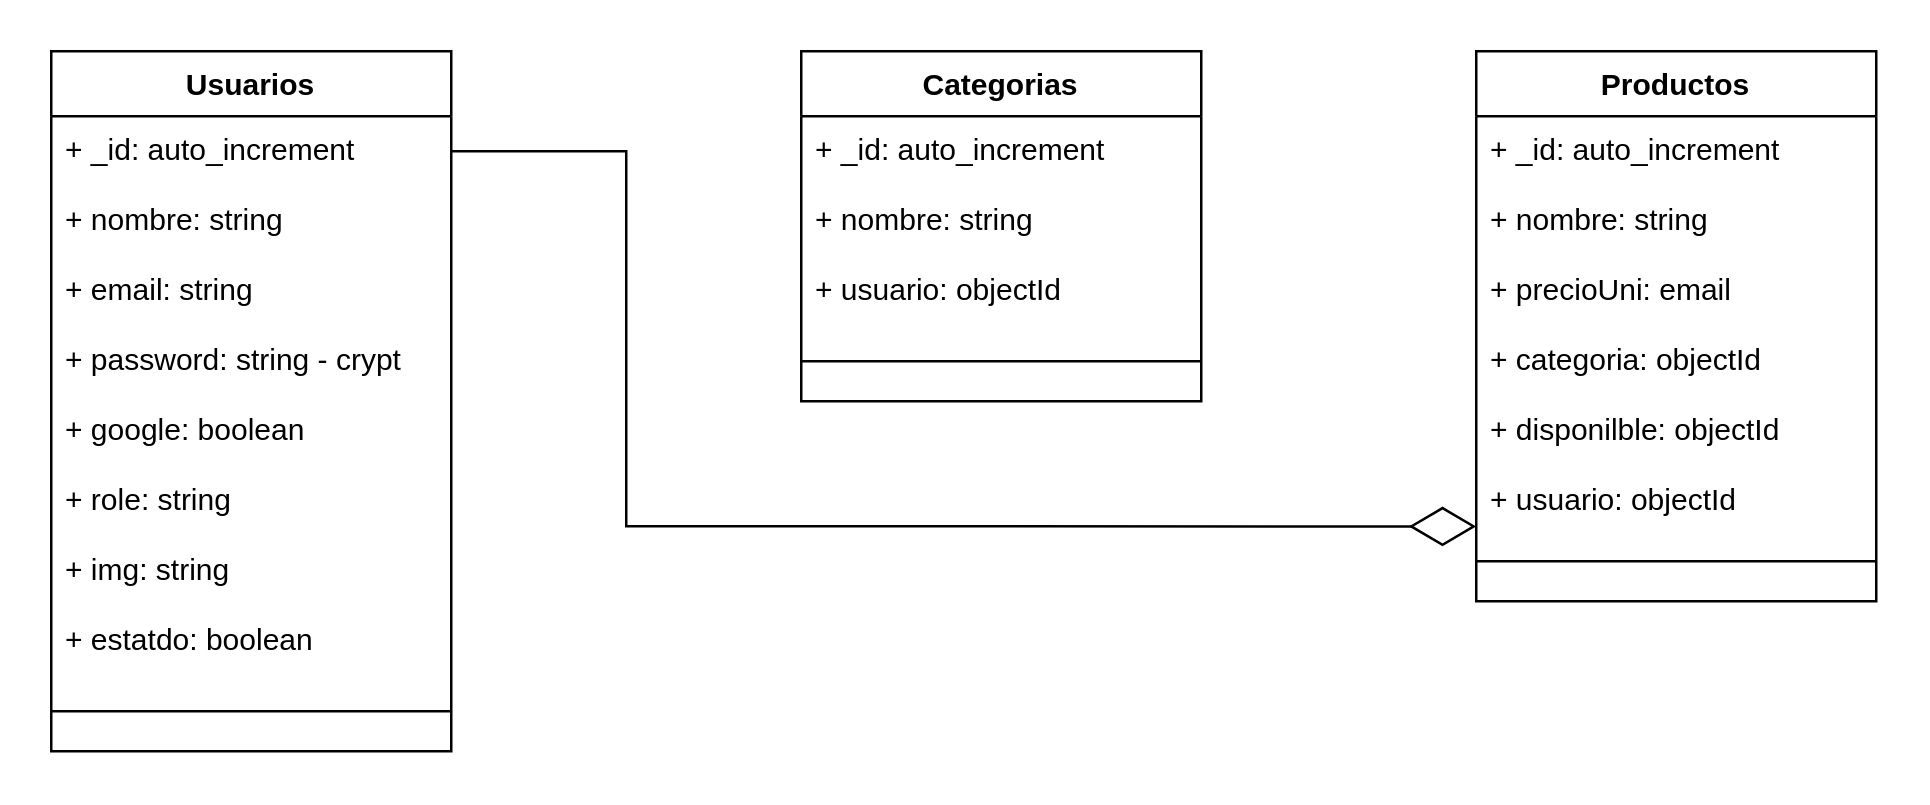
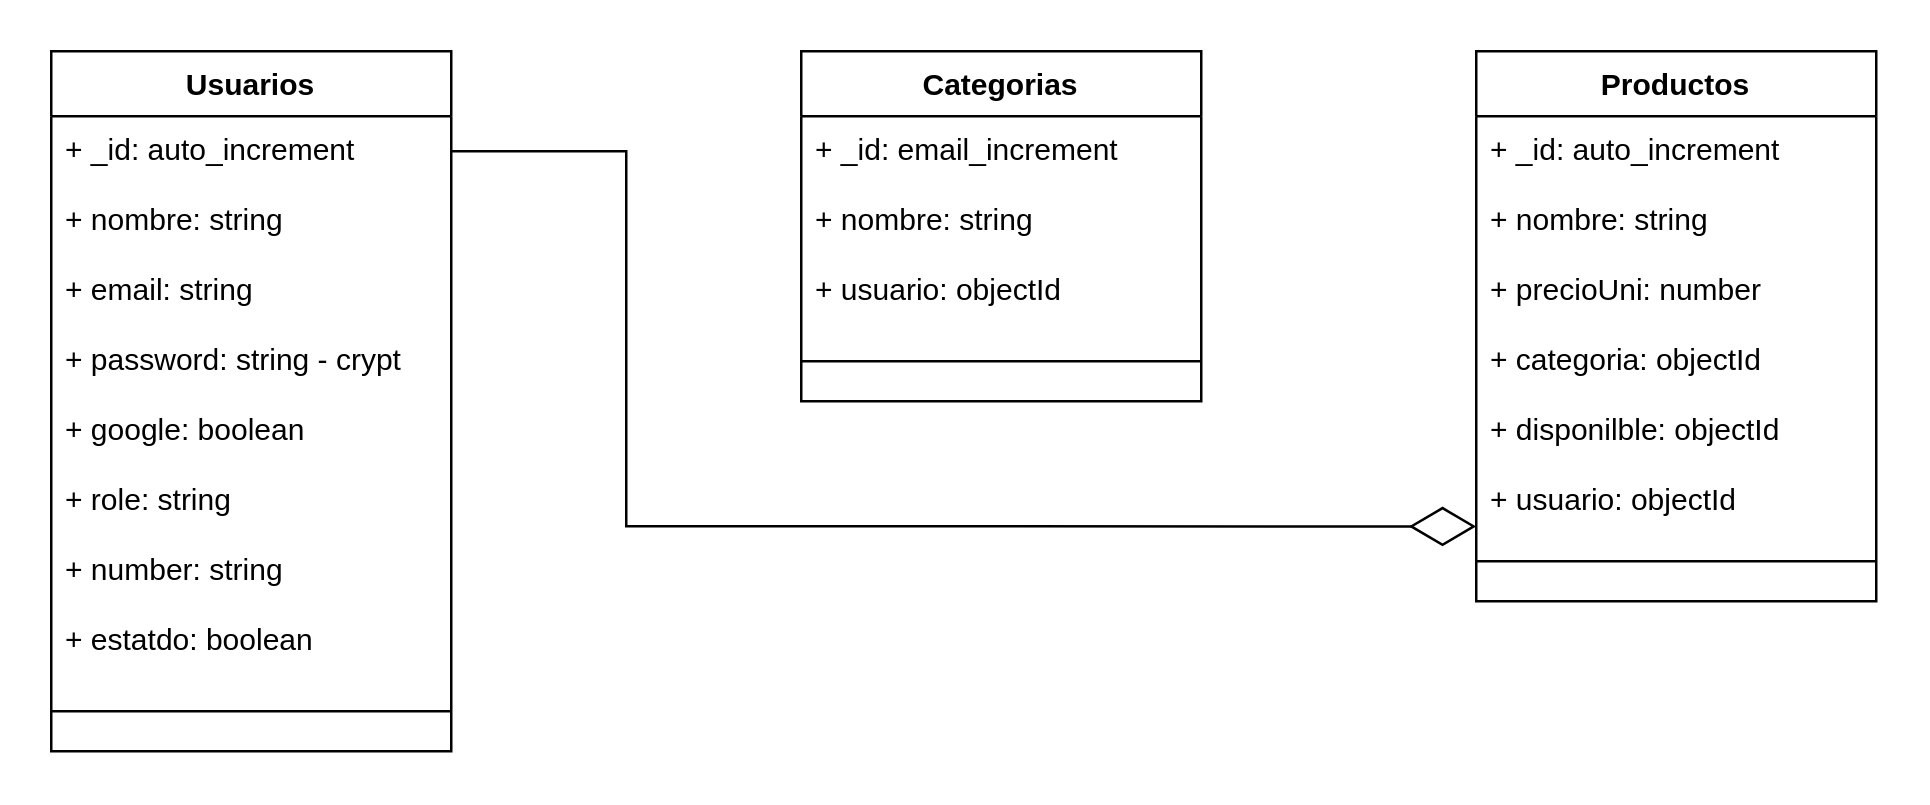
(226, 150) -> (226, 150)
(976, 150) -> (976, 150)
(1651, 150) -> (1651, 150)
